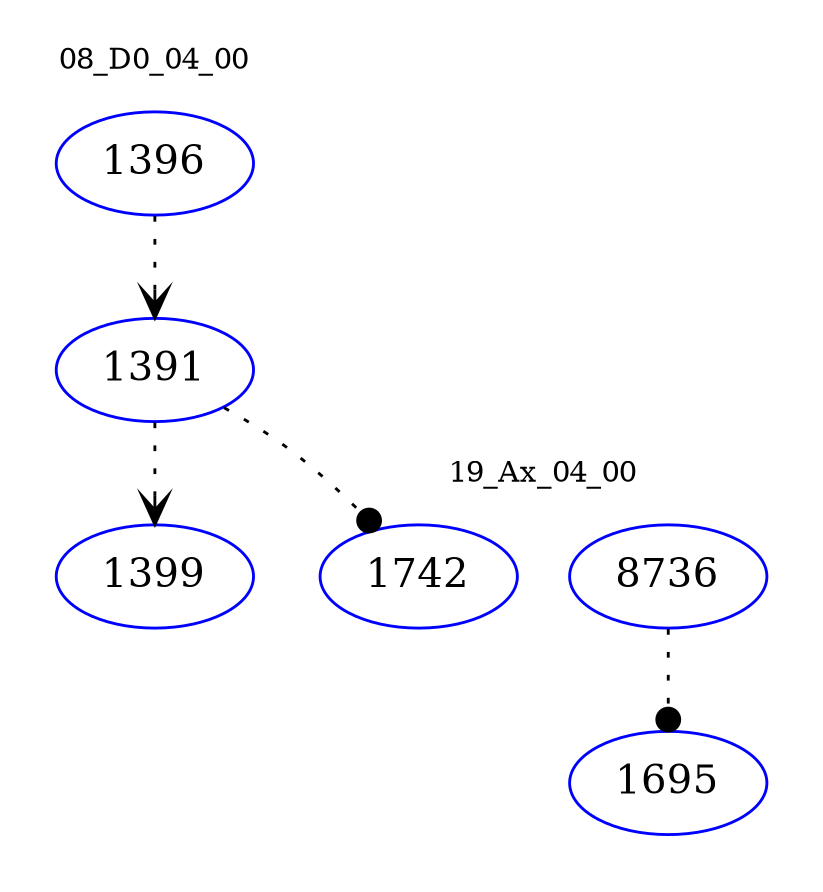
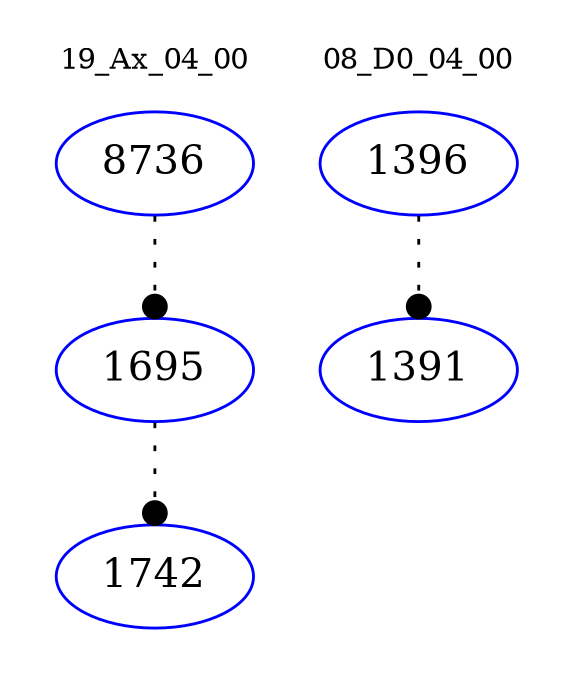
(155, 253) -> (419, 255)
(316, 471) -> (155, 462)
(155, 576) -> none
